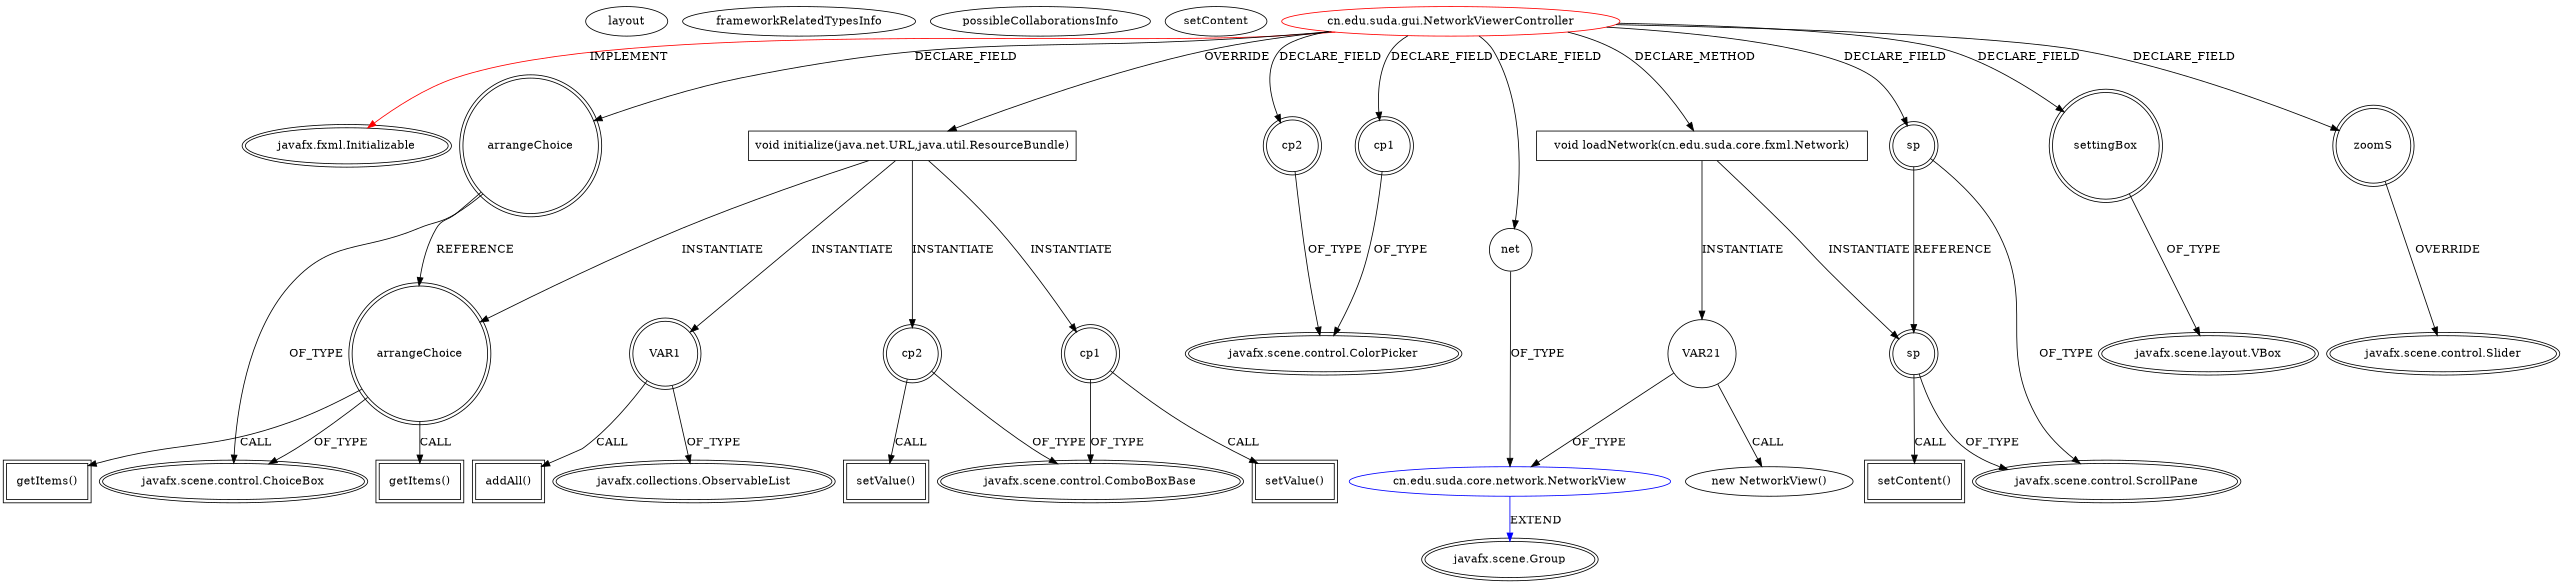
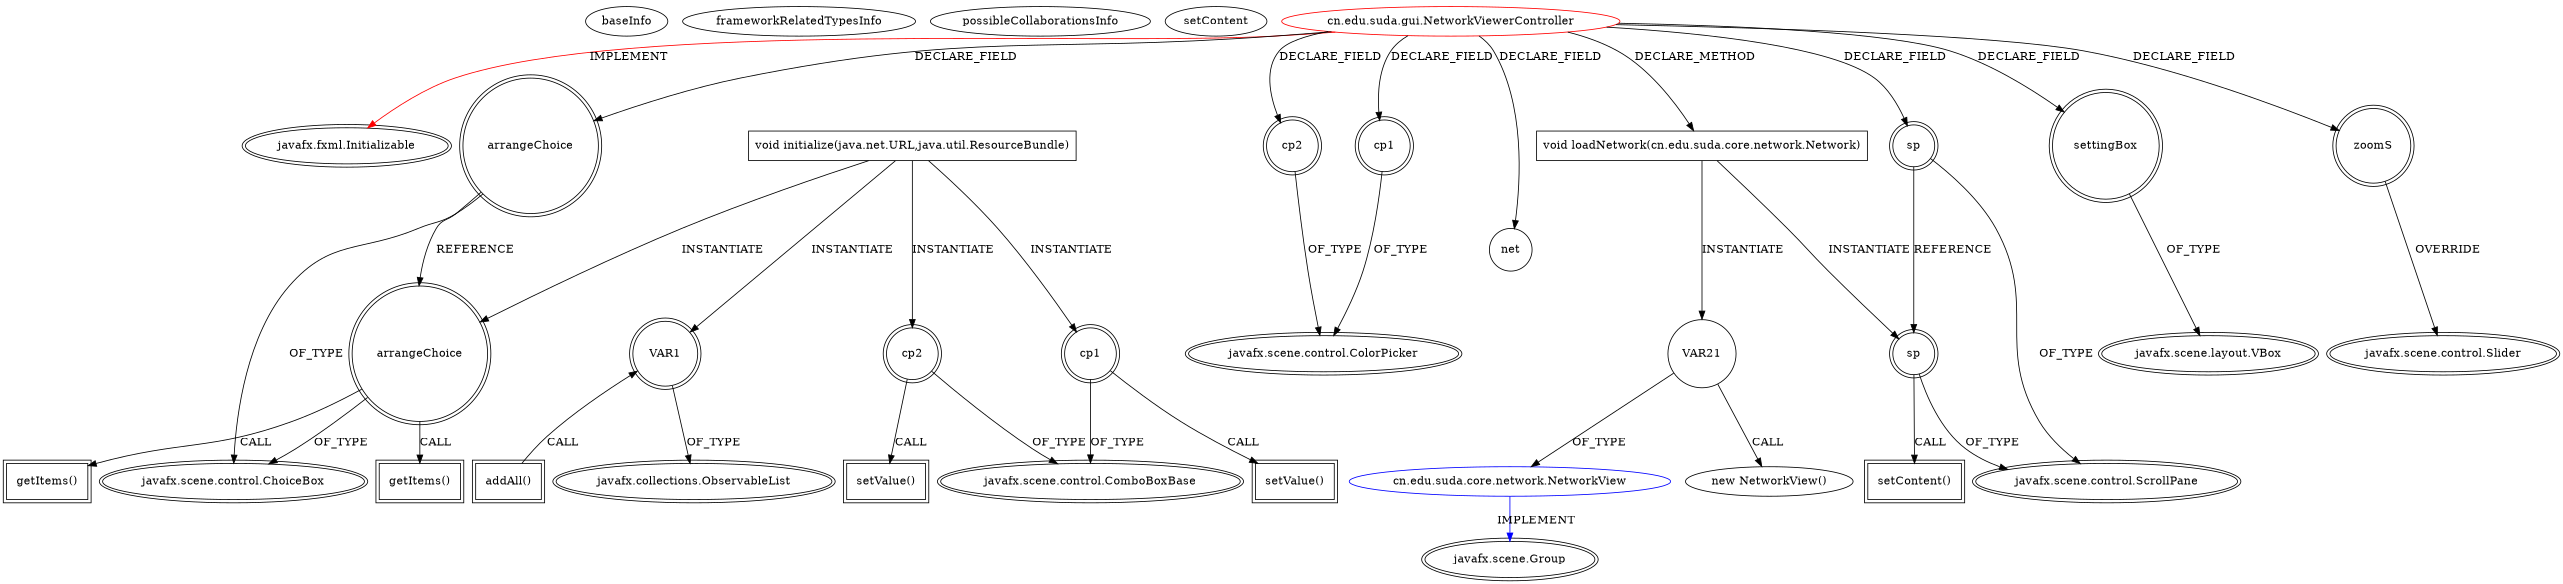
(627, 21) -> (627, 21)
(1139, 67) -> none
(1702, 146) -> (1702, 146)
(1510, 365) -> none
(604, 430) -> (573, 415)
(1536, 520) -> (1536, 520)
